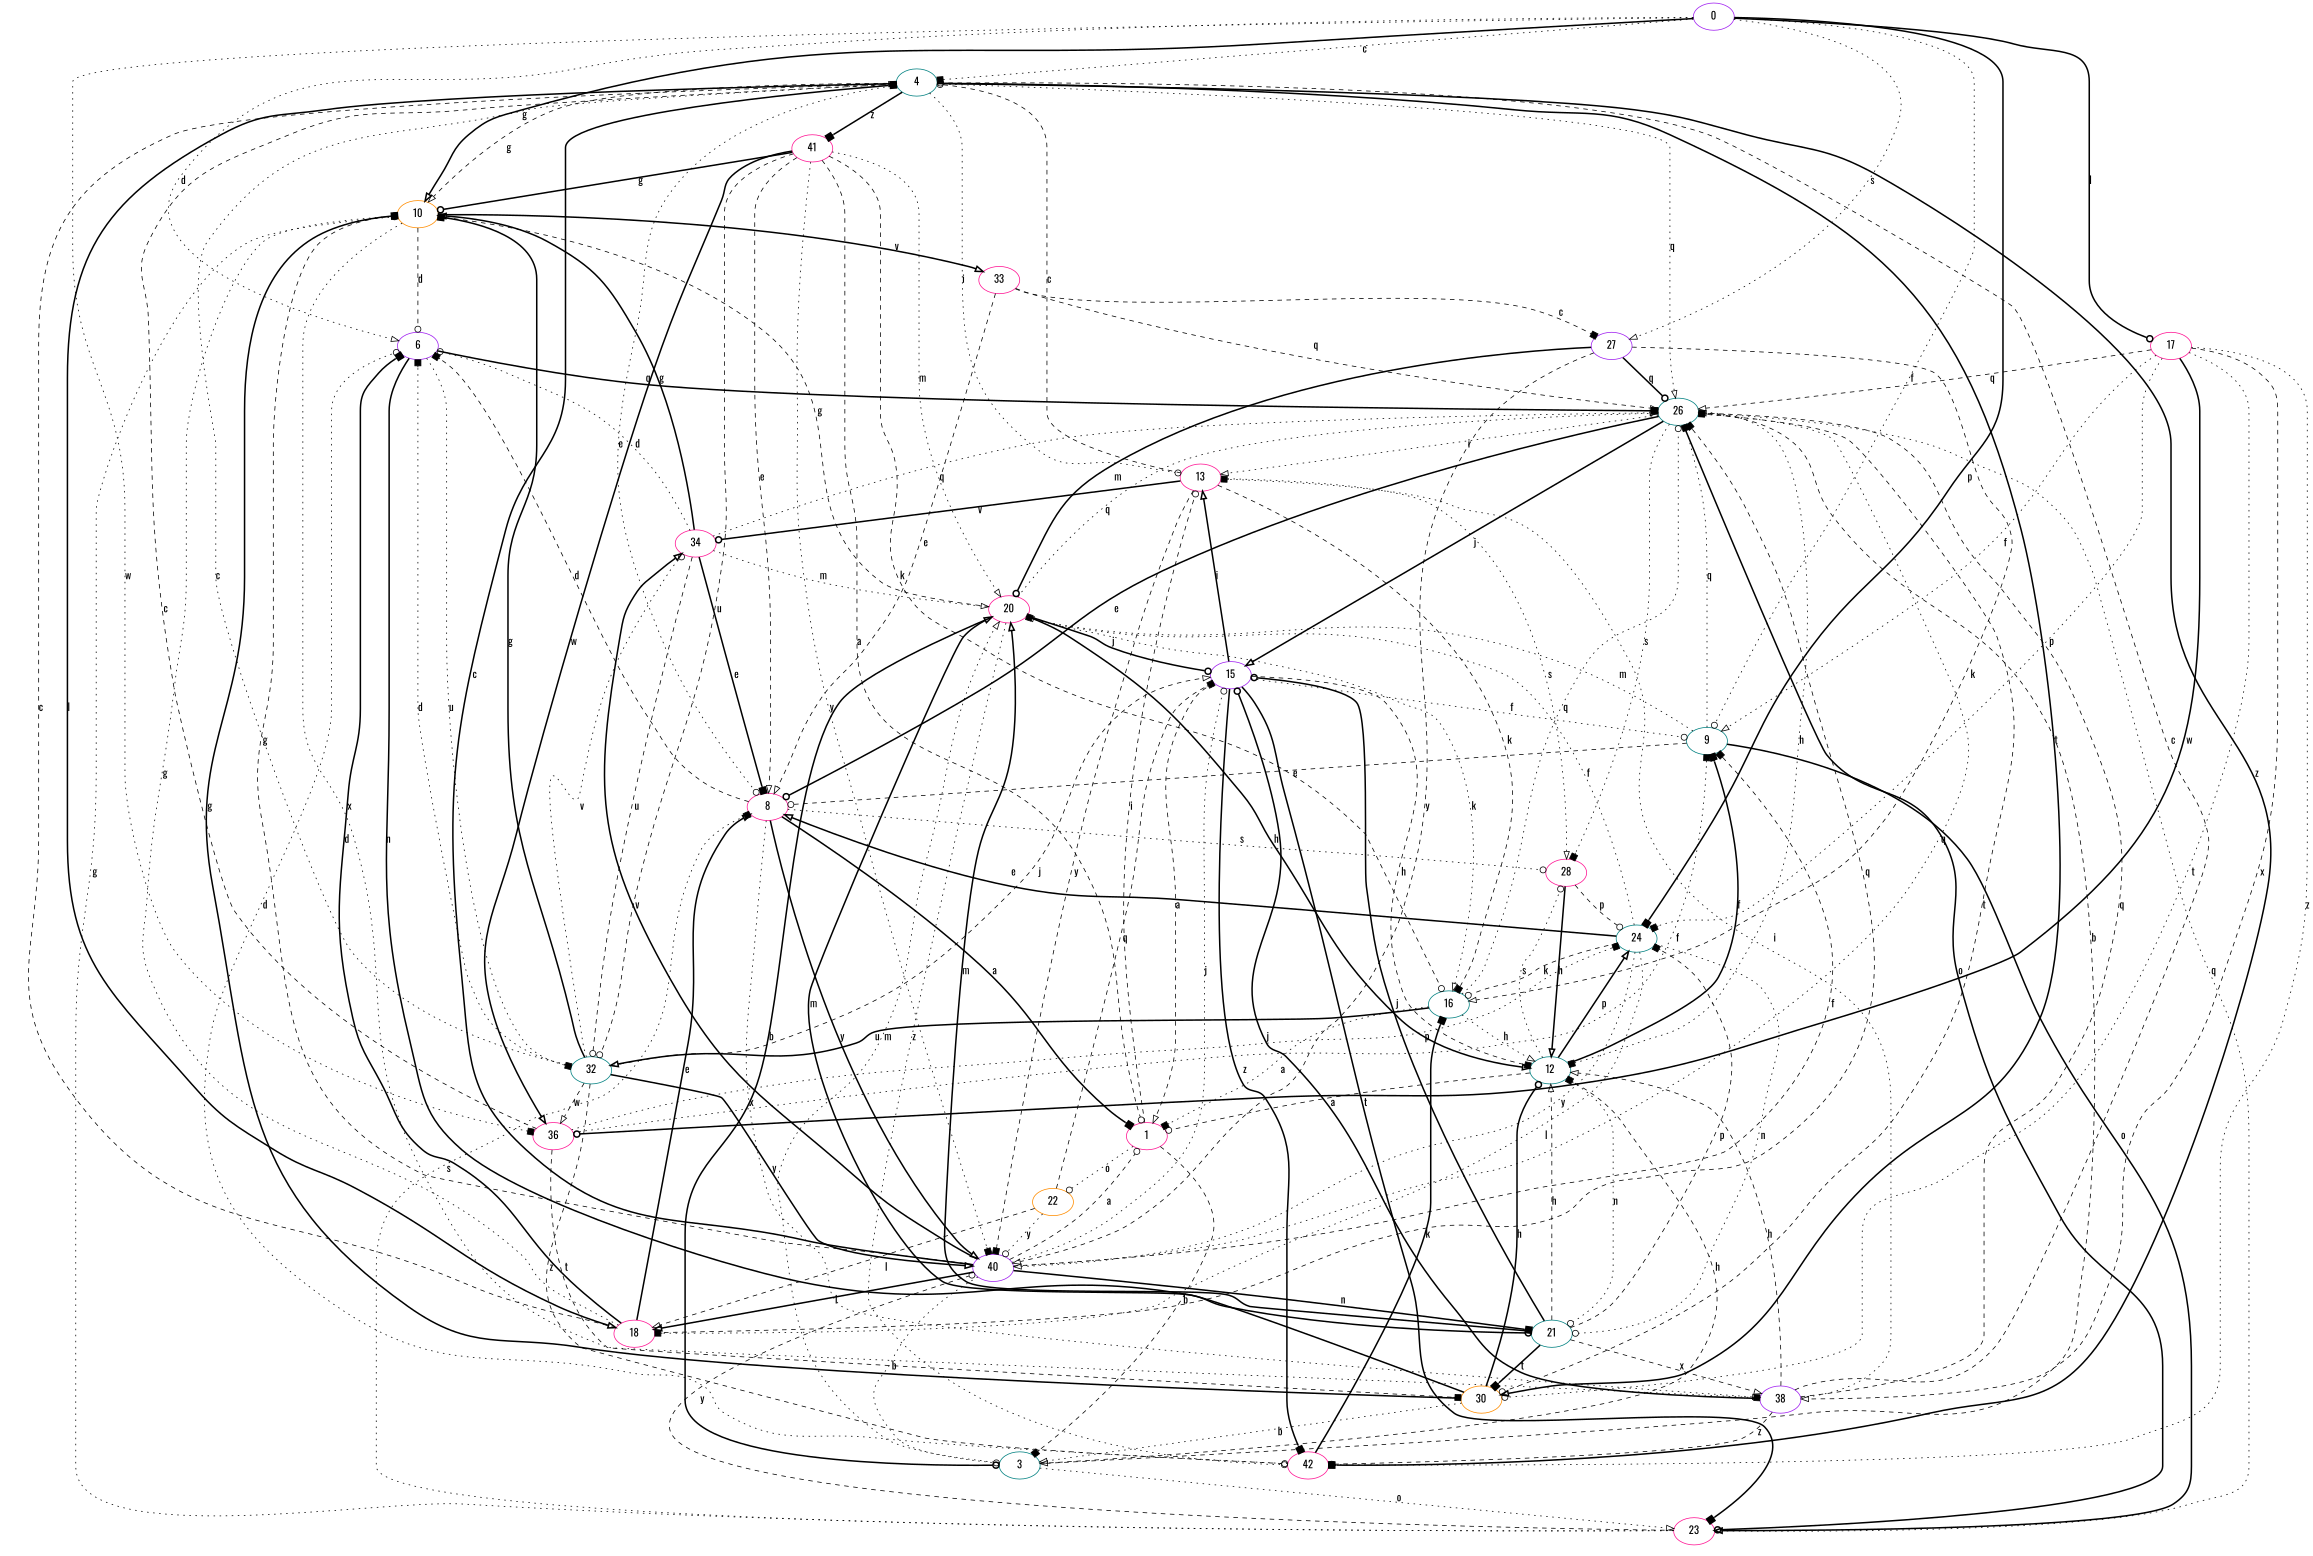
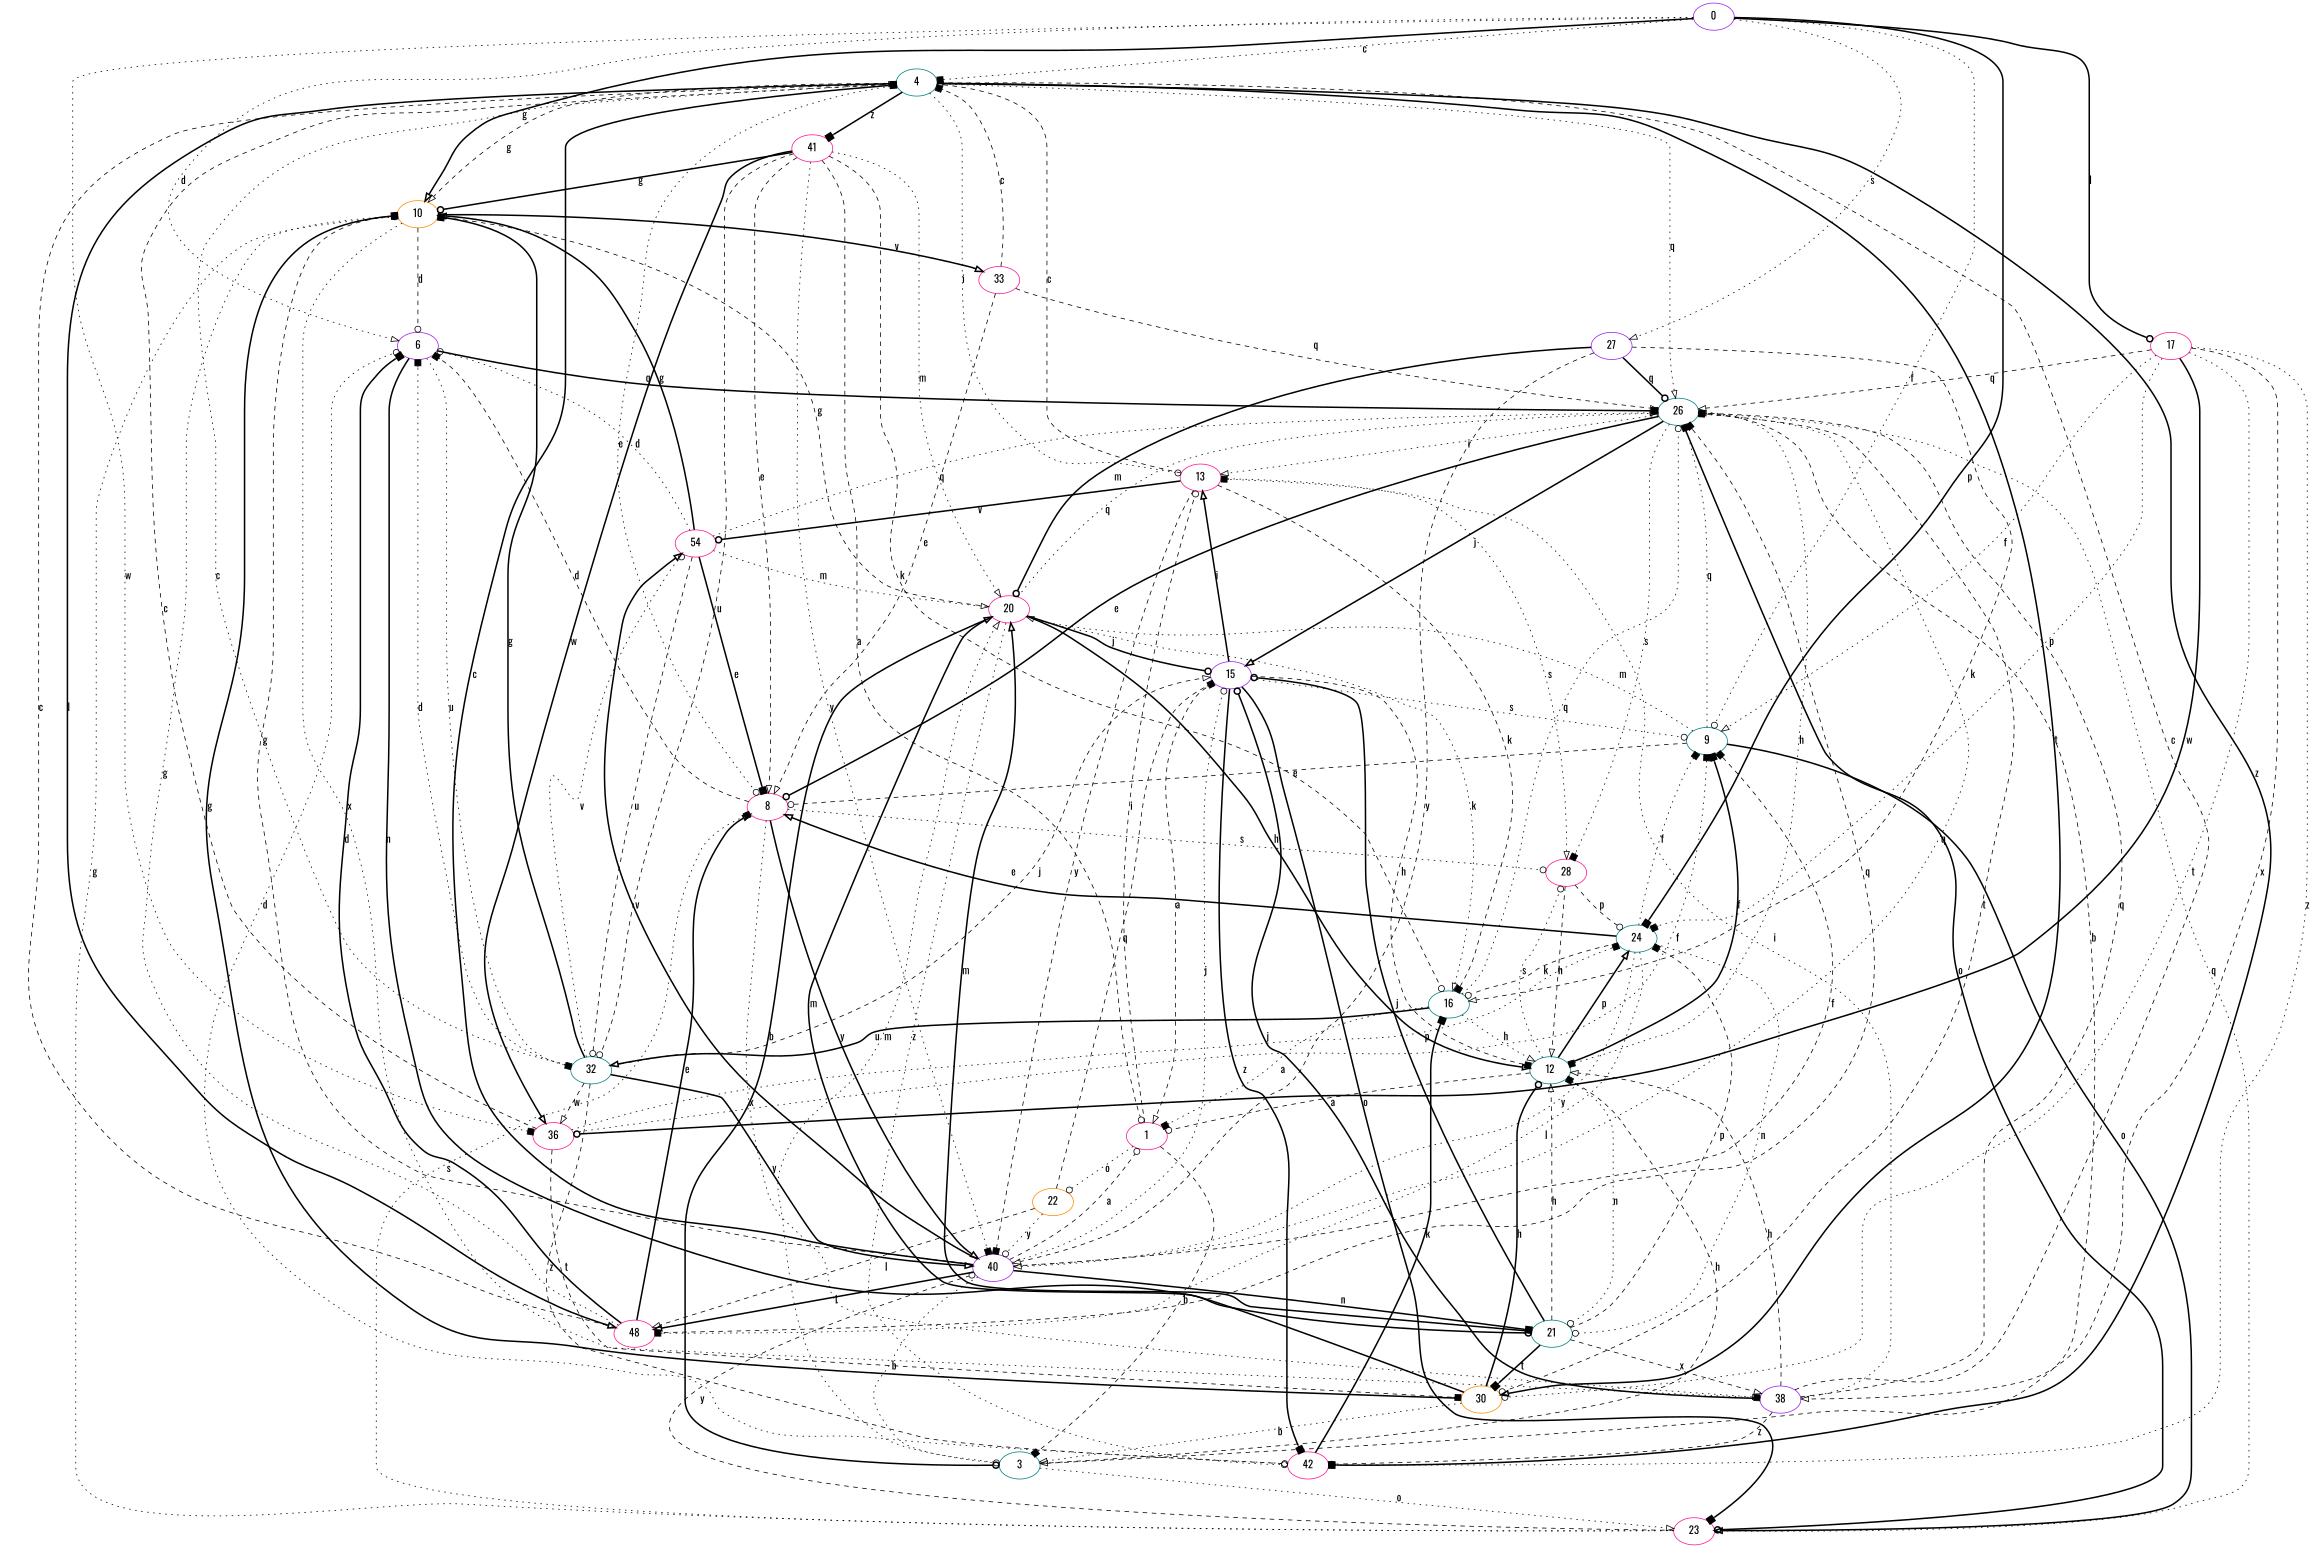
(1305, 300) -> (997, 168)
(696, 543) -> (696, 543)
(1415, 647) -> (1660, 840)
(1512, 708) -> (1512, 708)
(977, 962) -> none
(1558, 980) -> (1558, 980)
(1366, 1103) -> (1366, 1103)
(634, 1334) -> (634, 1334)
